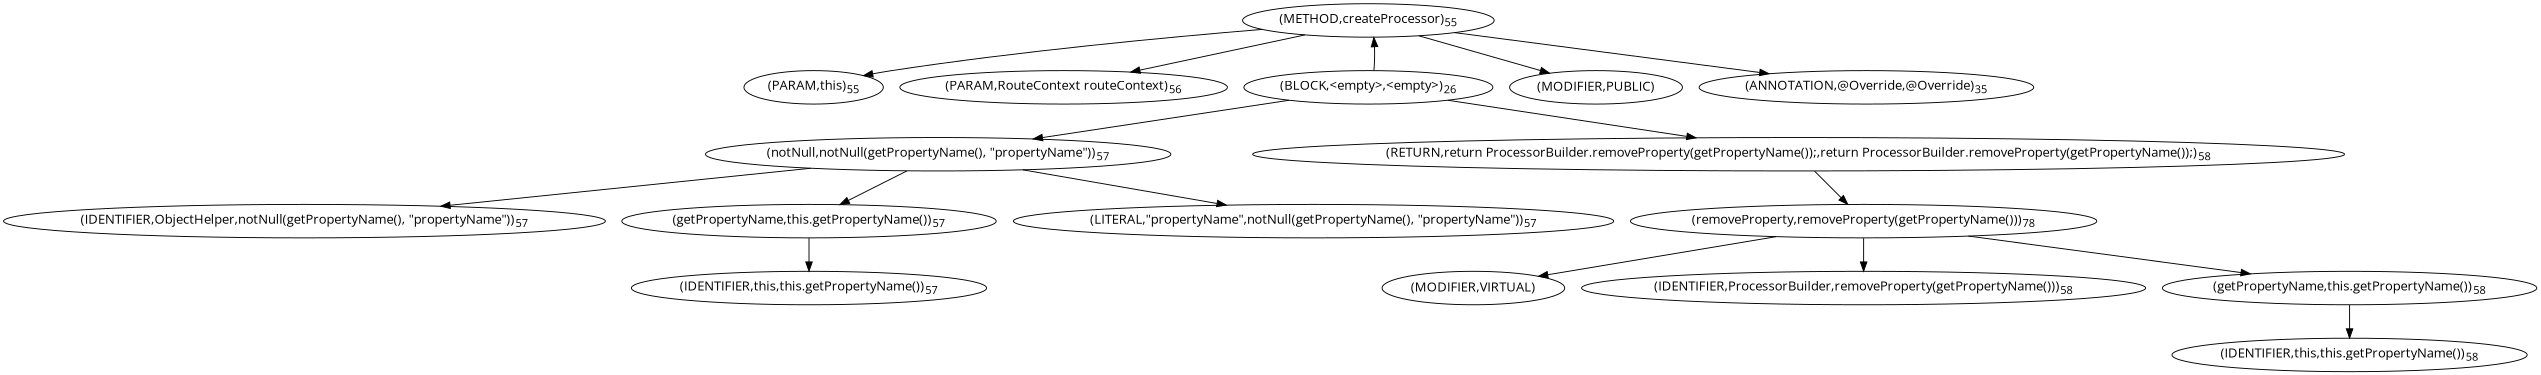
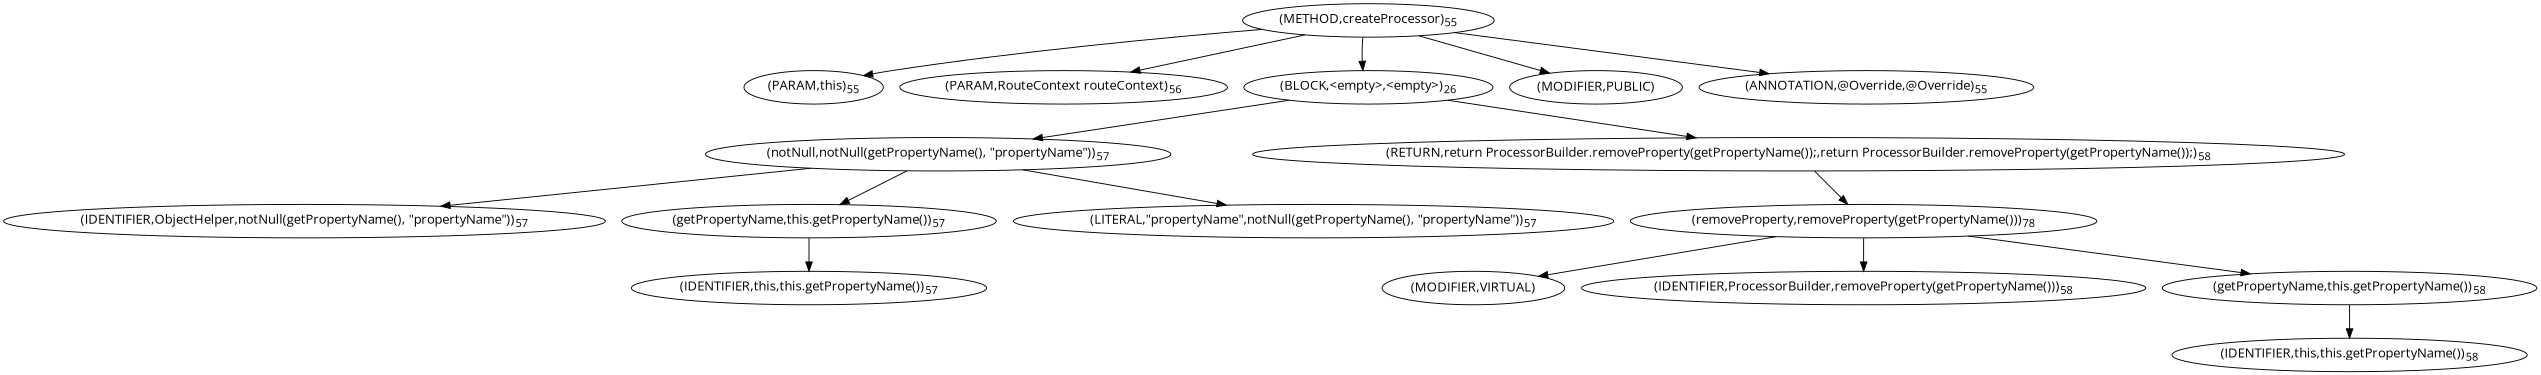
(1375, 59) -> (1362, 49)
(1981, 86) -> (1981, 86)
